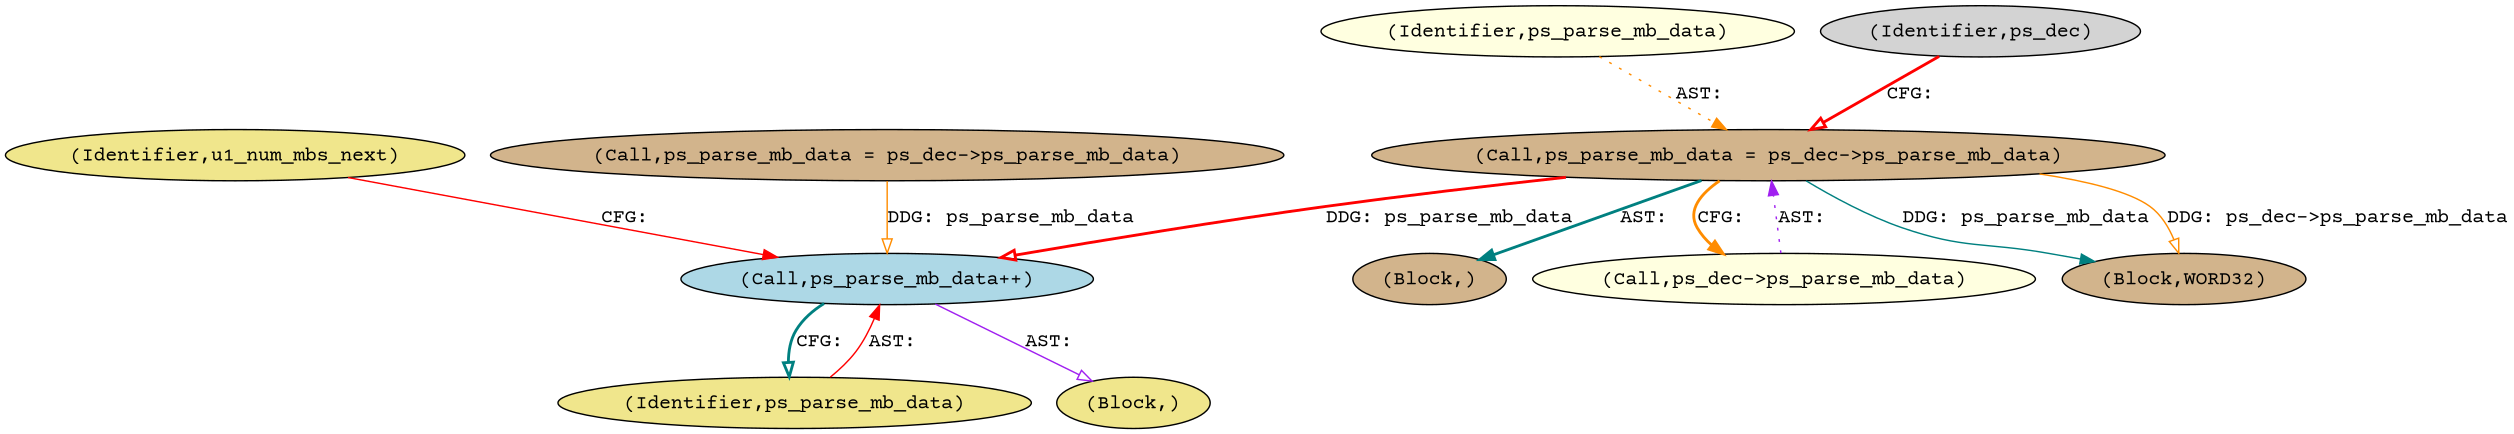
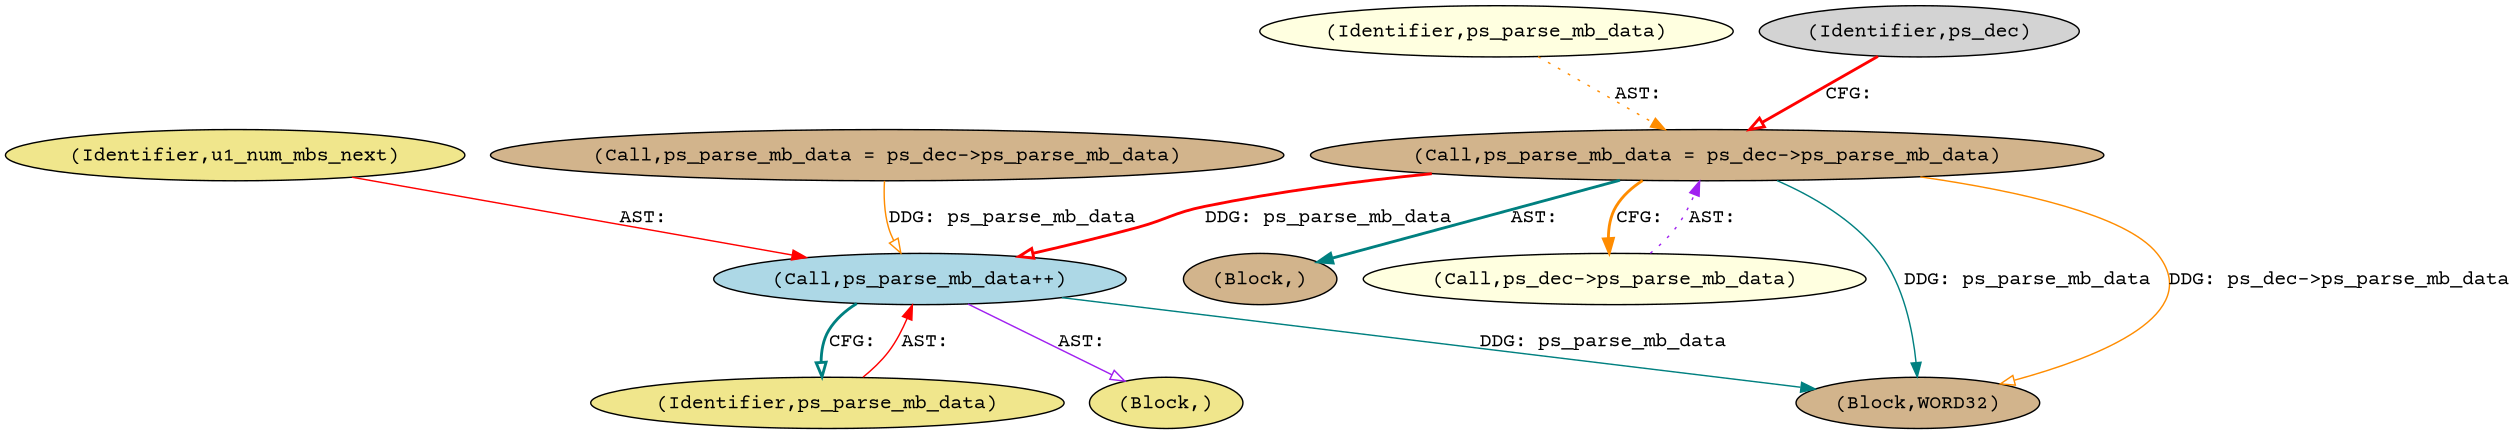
(631, 217) -> (649, 217)
none -> (1431, 342)
